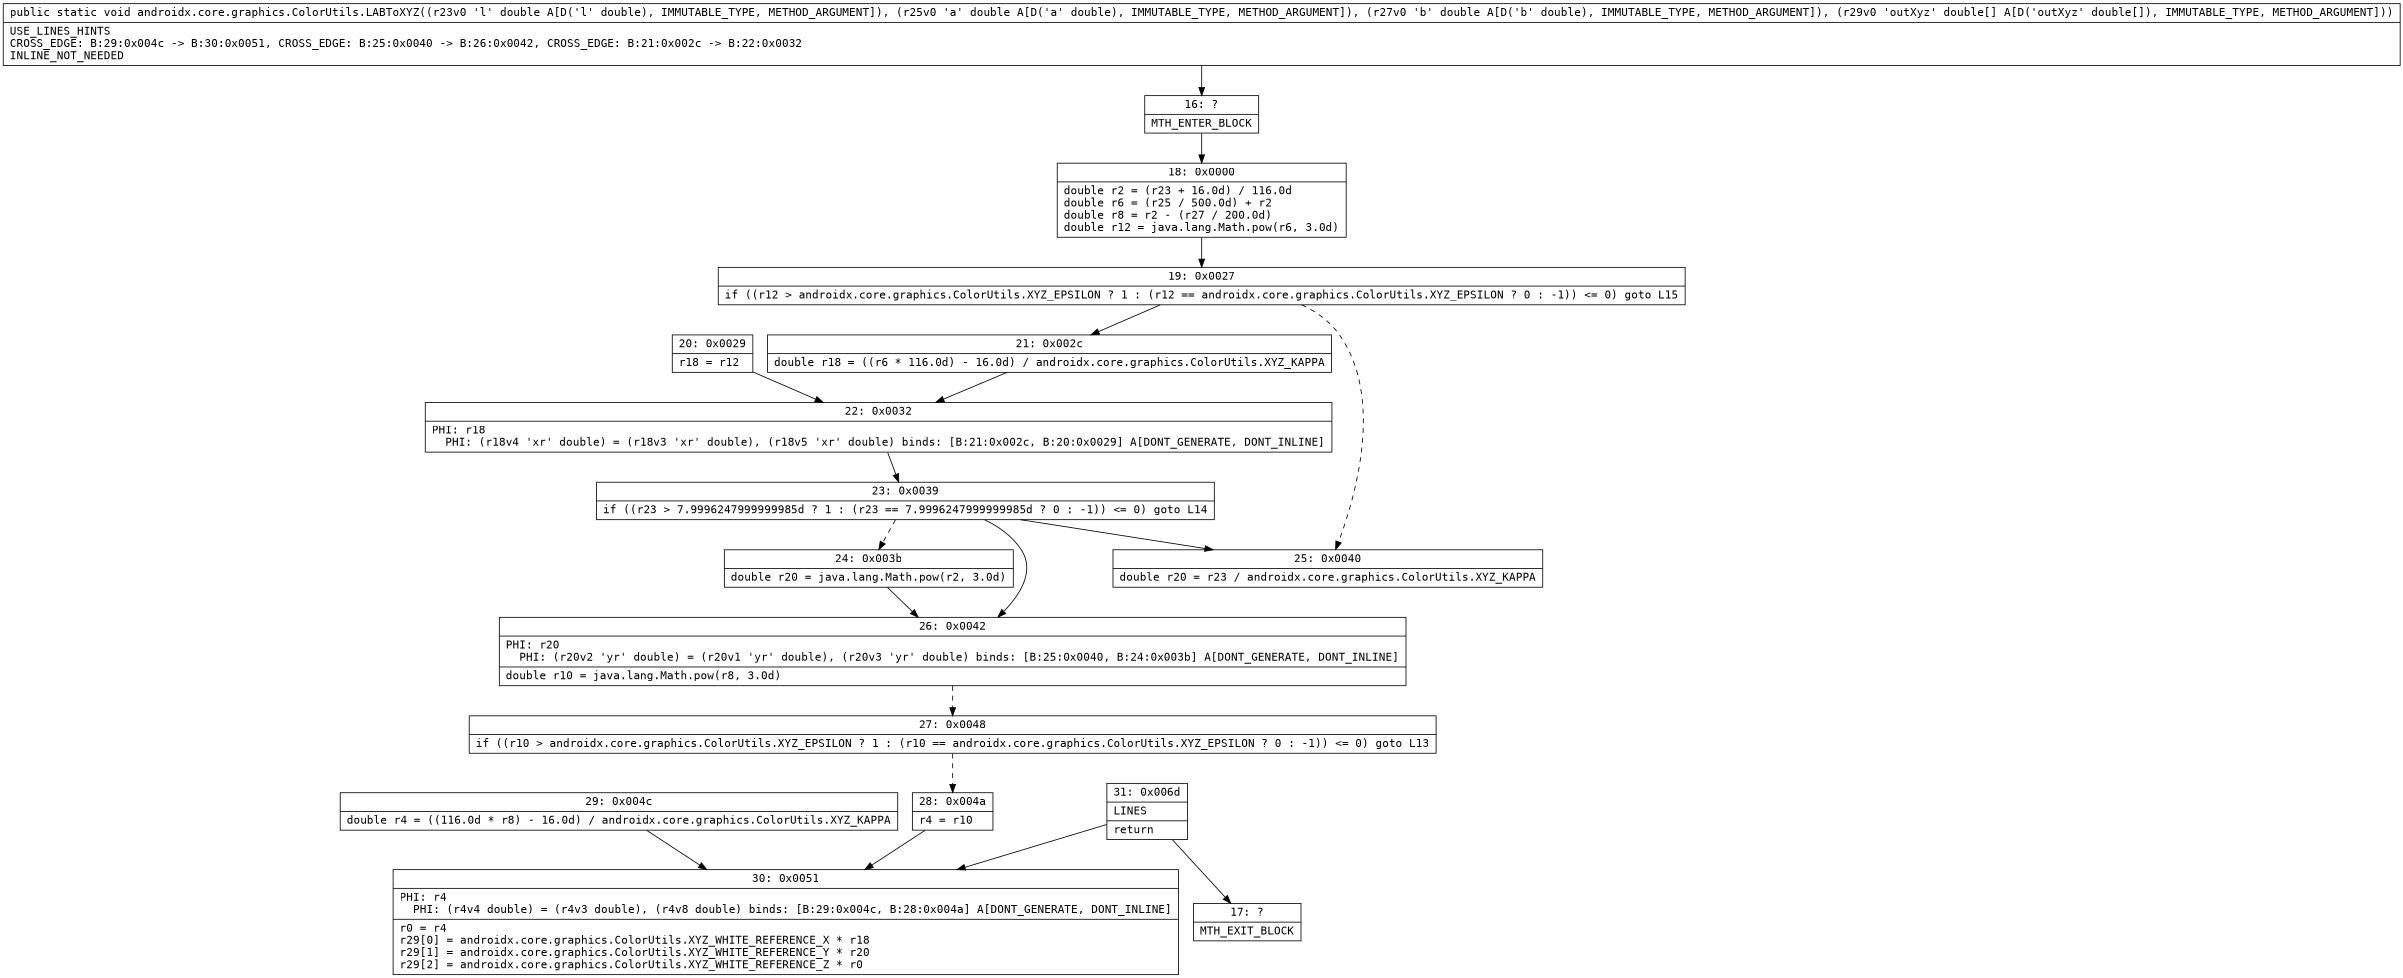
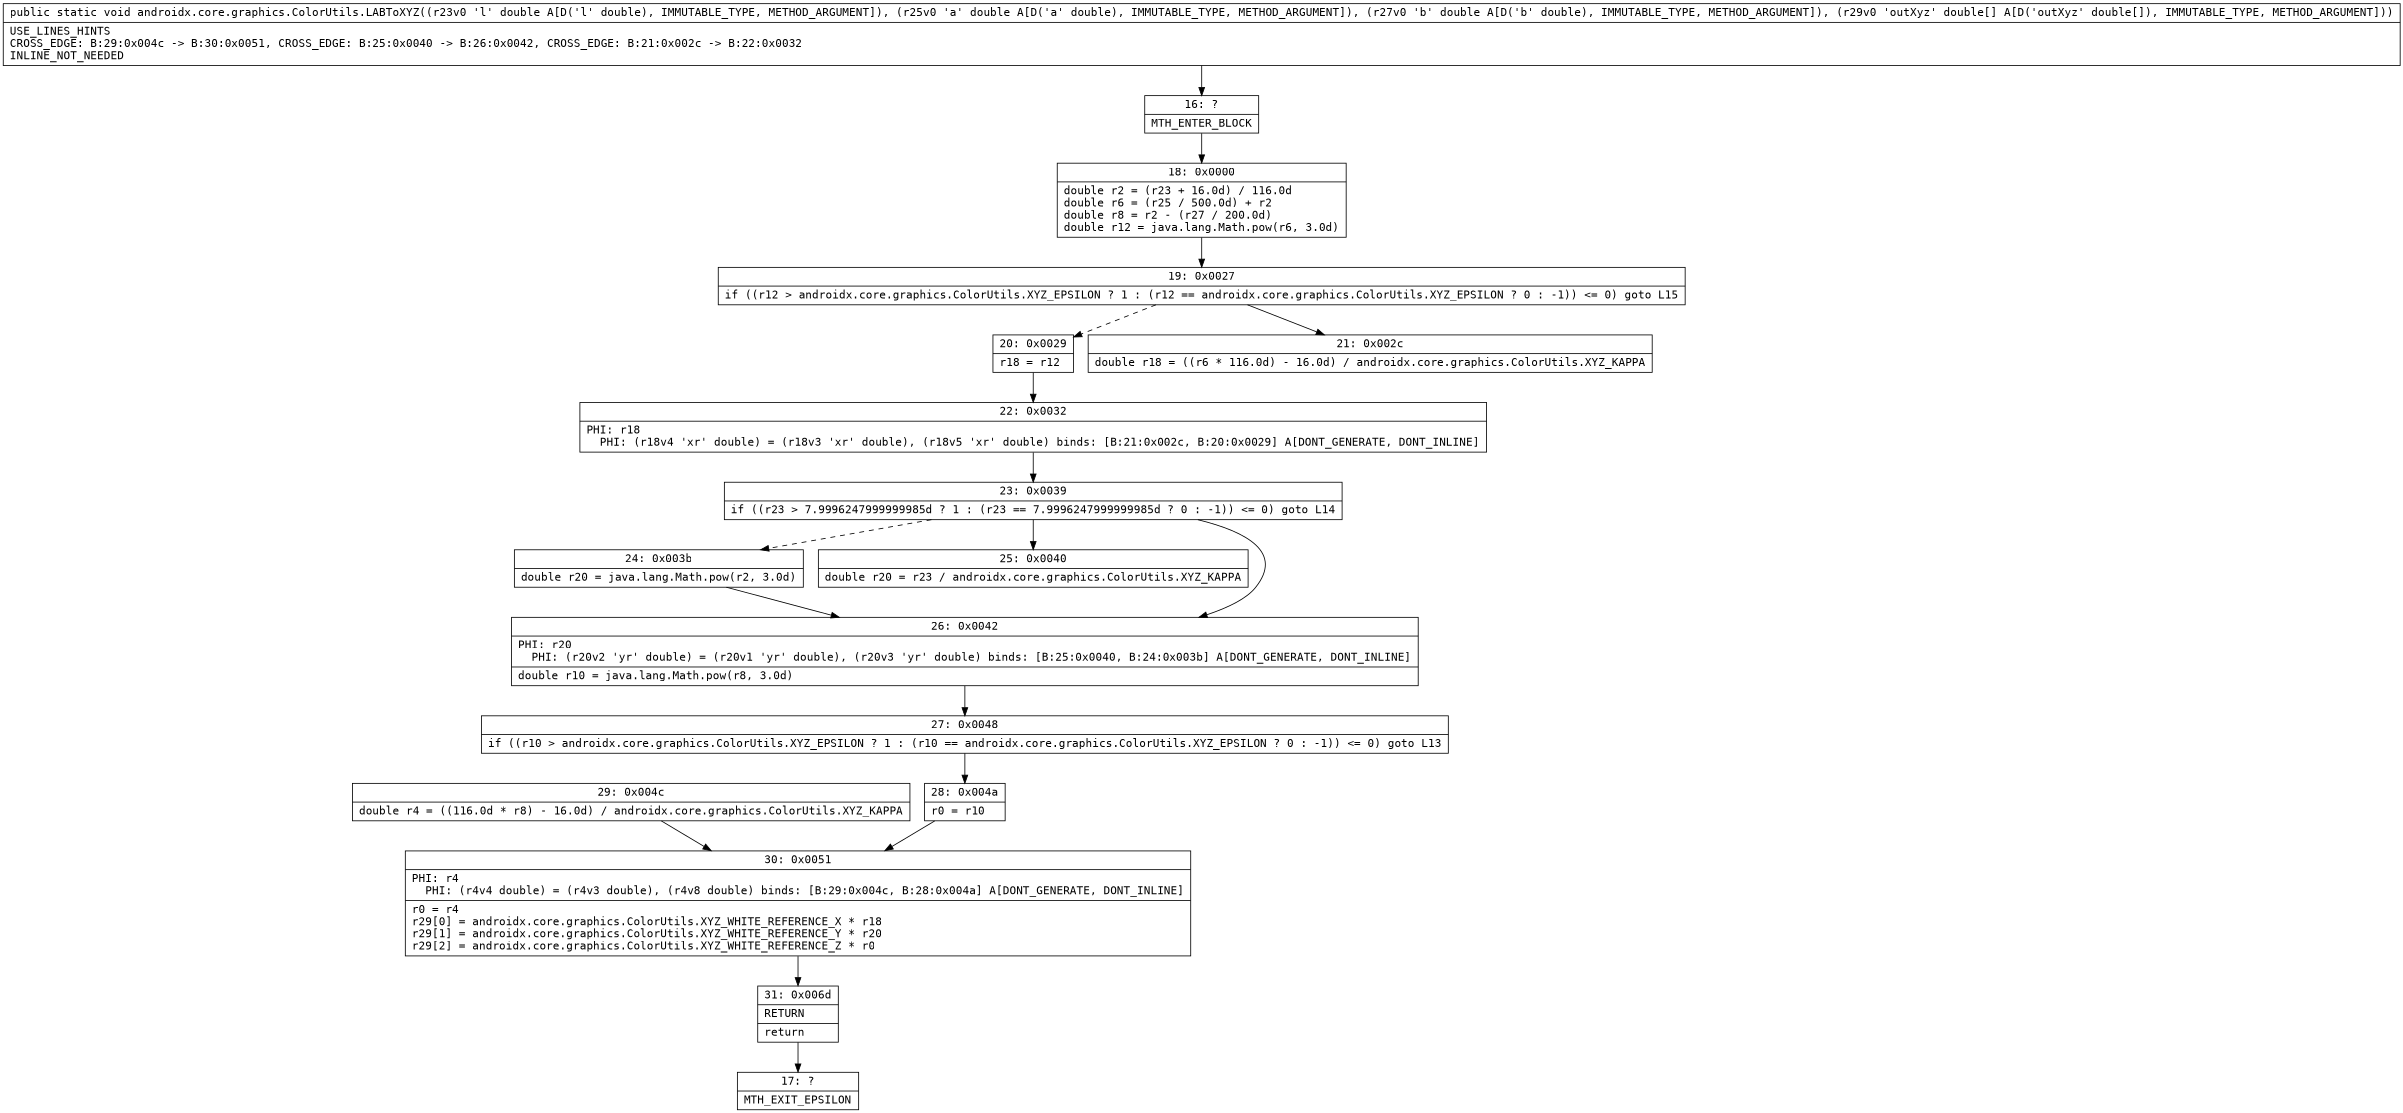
(975, 386) -> none
(1363, 413) -> (1119, 319)
(953, 697) -> (965, 697)
(953, 769) -> (965, 764)
(1130, 811) -> (785, 1014)
(946, 820) -> (958, 811)
(1036, 846) -> (798, 967)
(1247, 931) -> (798, 1100)
